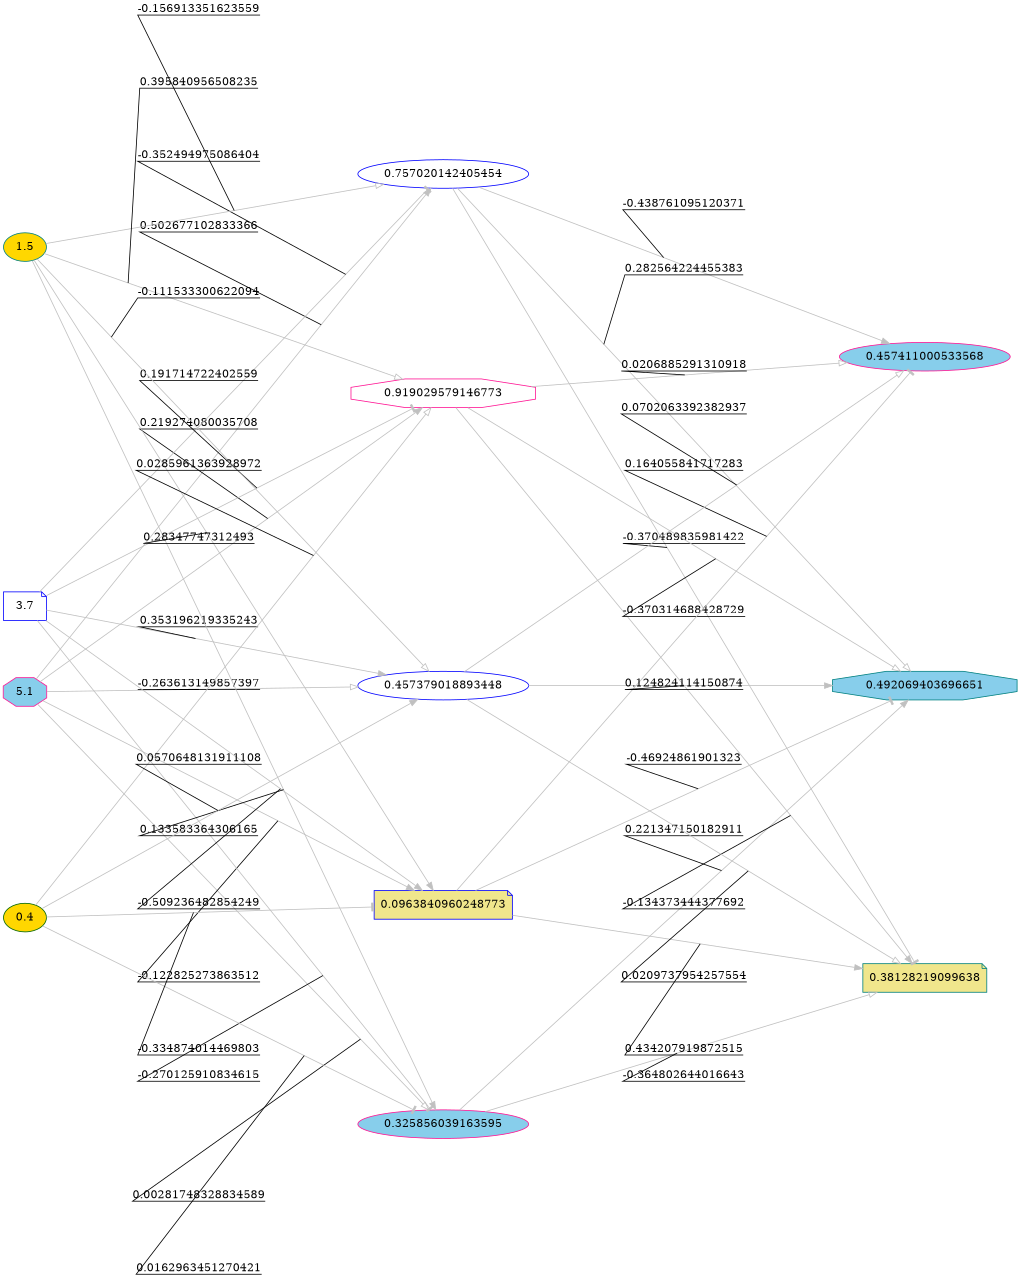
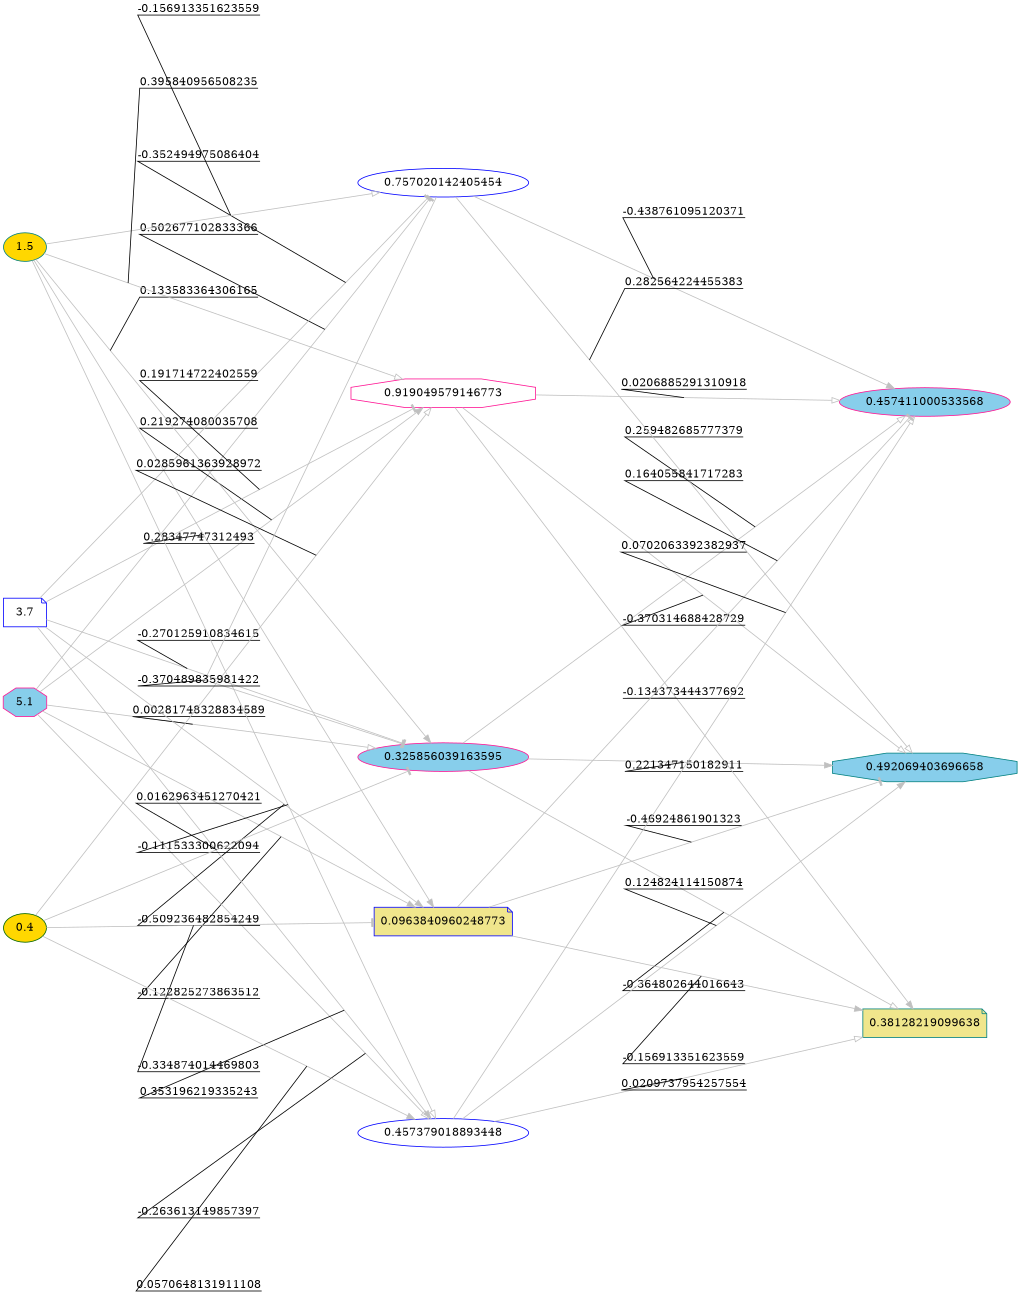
(443, 393) -> (443, 393)
(231, 437) -> (232, 445)
(683, 574) -> (276, 531)
none -> (670, 590)
(925, 686) -> (925, 767)
(684, 1049) -> (684, 1058)
